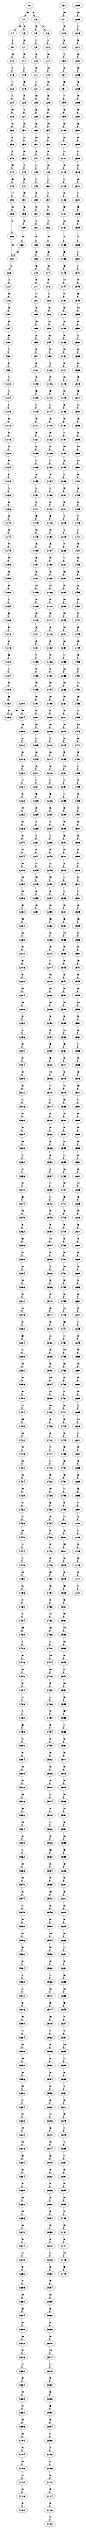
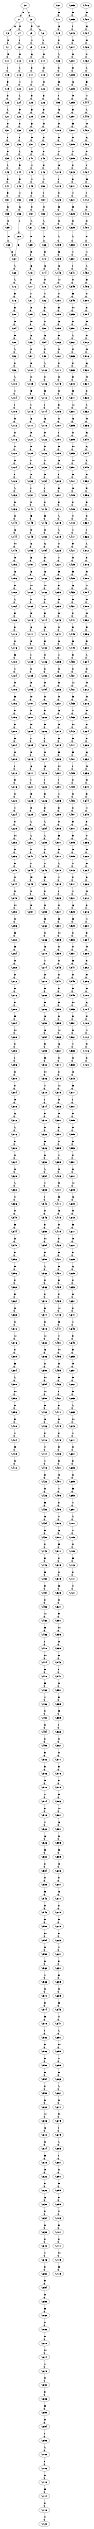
(16, 710) -> (14, 724)
(22, 1446) -> none
